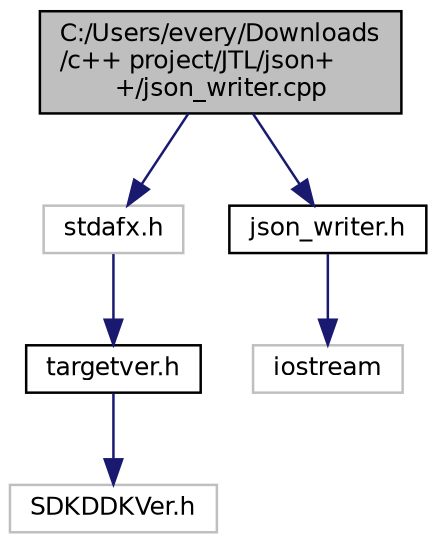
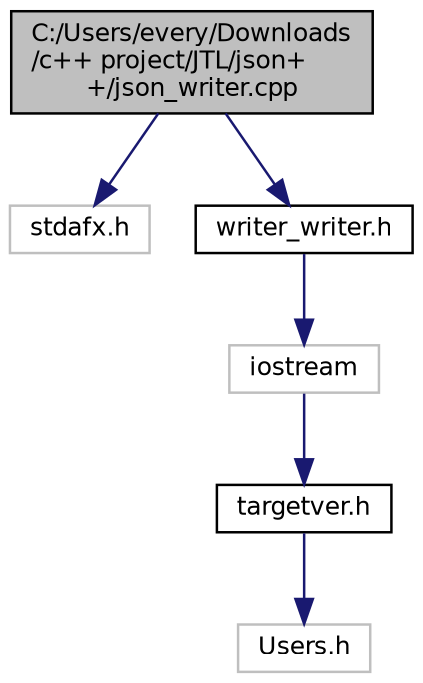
(328, 229) -> (304, 229)
(113, 287) -> (304, 426)
(113, 509) -> (304, 648)
